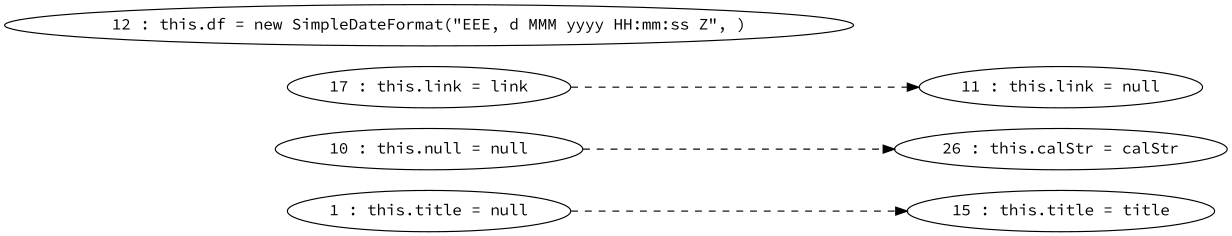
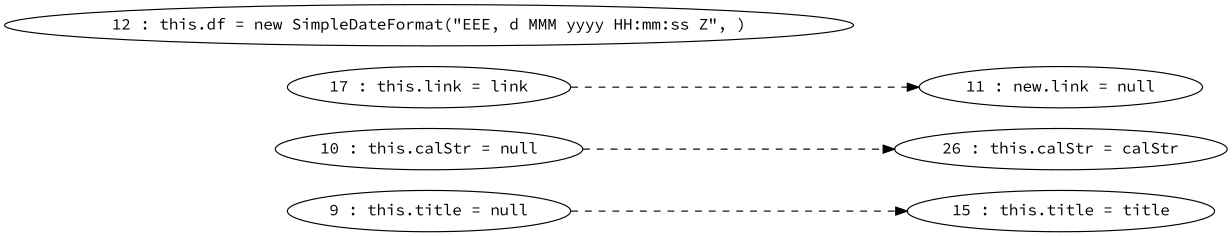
(1061, 87) -> (1061, 87)
(429, 149) -> (429, 149)
(429, 211) -> (429, 211)
